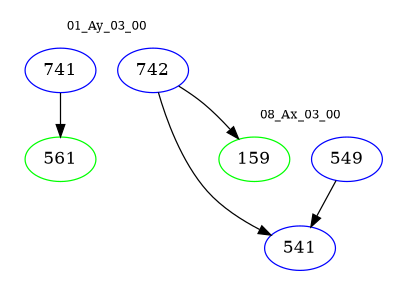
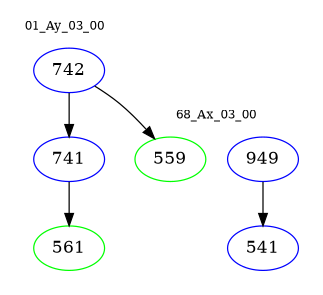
(301, 115) -> (217, 115)
(254, 159) -> (170, 159)
(347, 159) -> (263, 159)
(191, 169) -> (69, 109)
